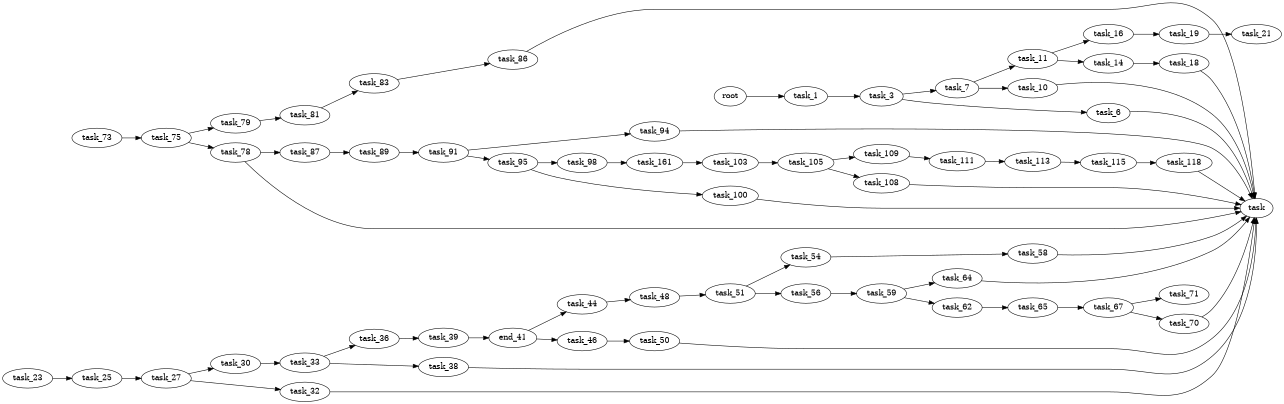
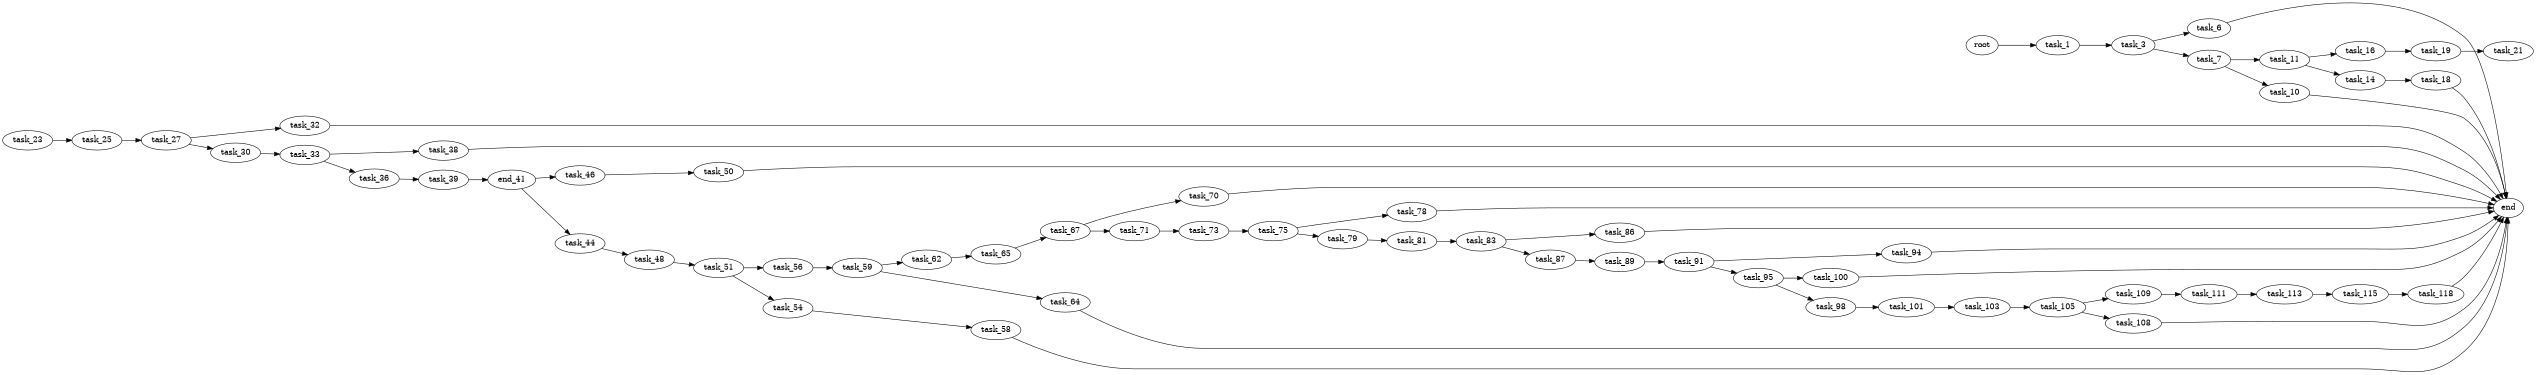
(267, 153) -> (1513, 250)
(655, 163) -> (1906, 307)
(1257, 208) -> (2508, 208)
none -> (1166, 231)
